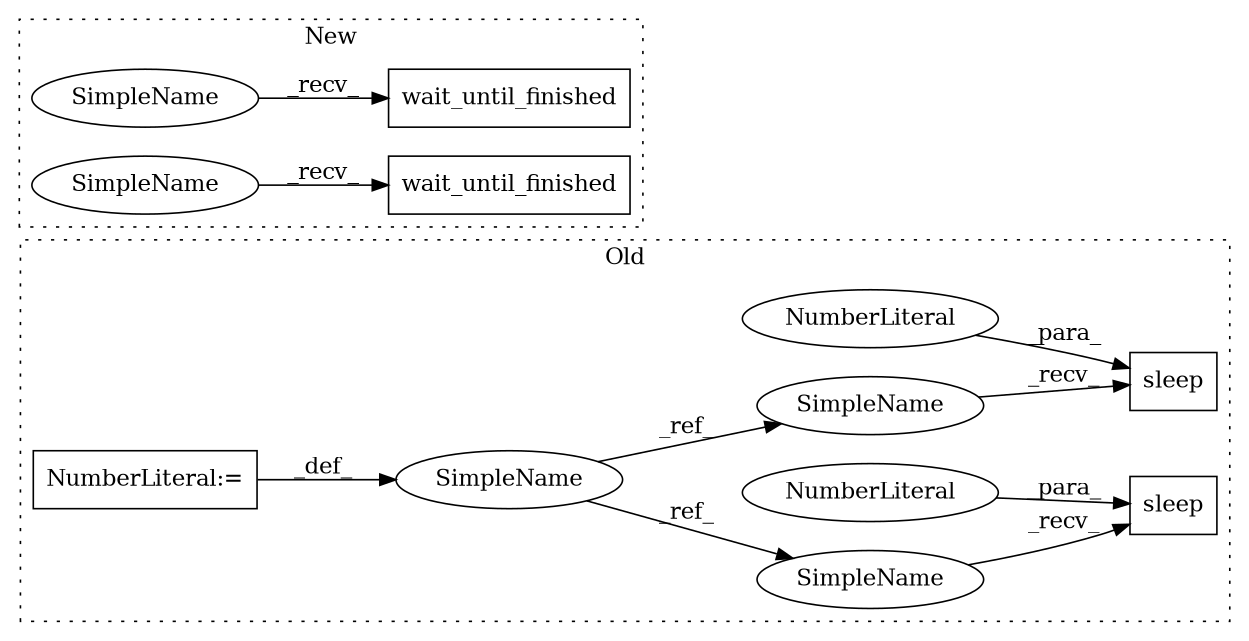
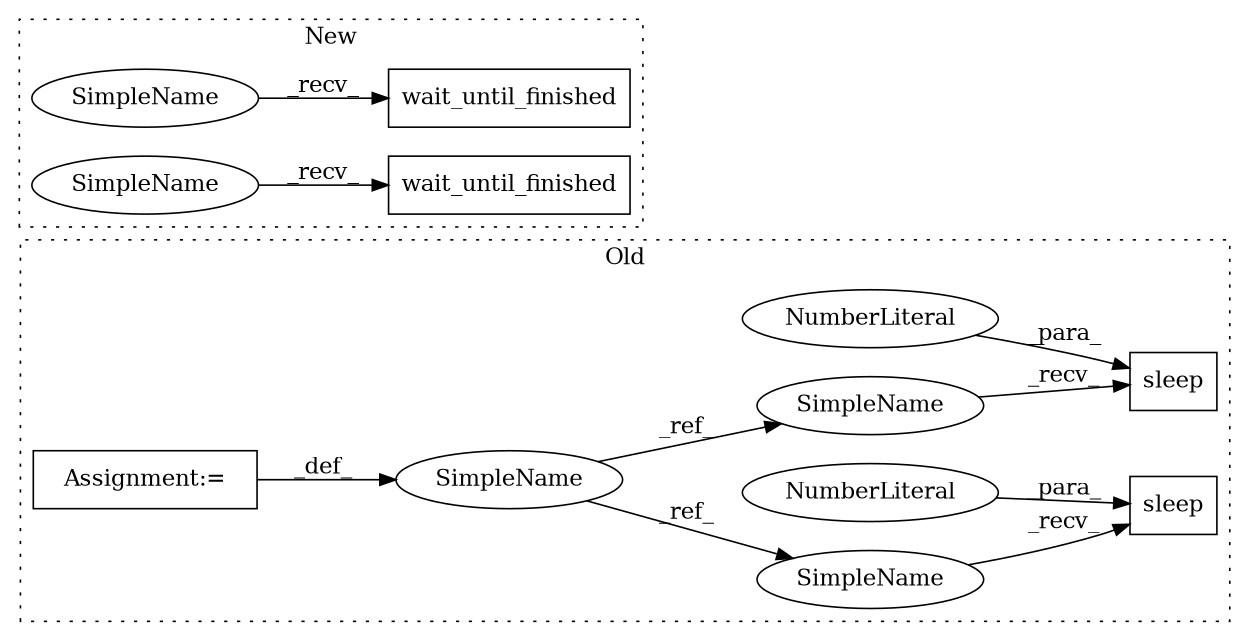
(145, 480) -> (145, 480)
